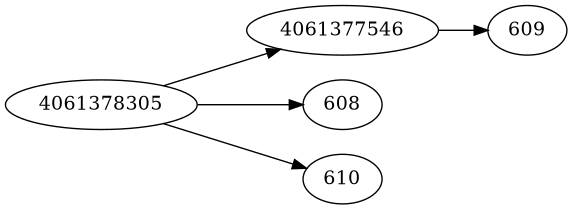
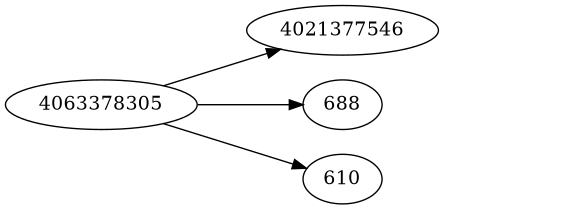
(343, 30) -> (343, 30)
(527, 30) -> none
(101, 105) -> (101, 105)
(343, 105) -> (343, 105)
